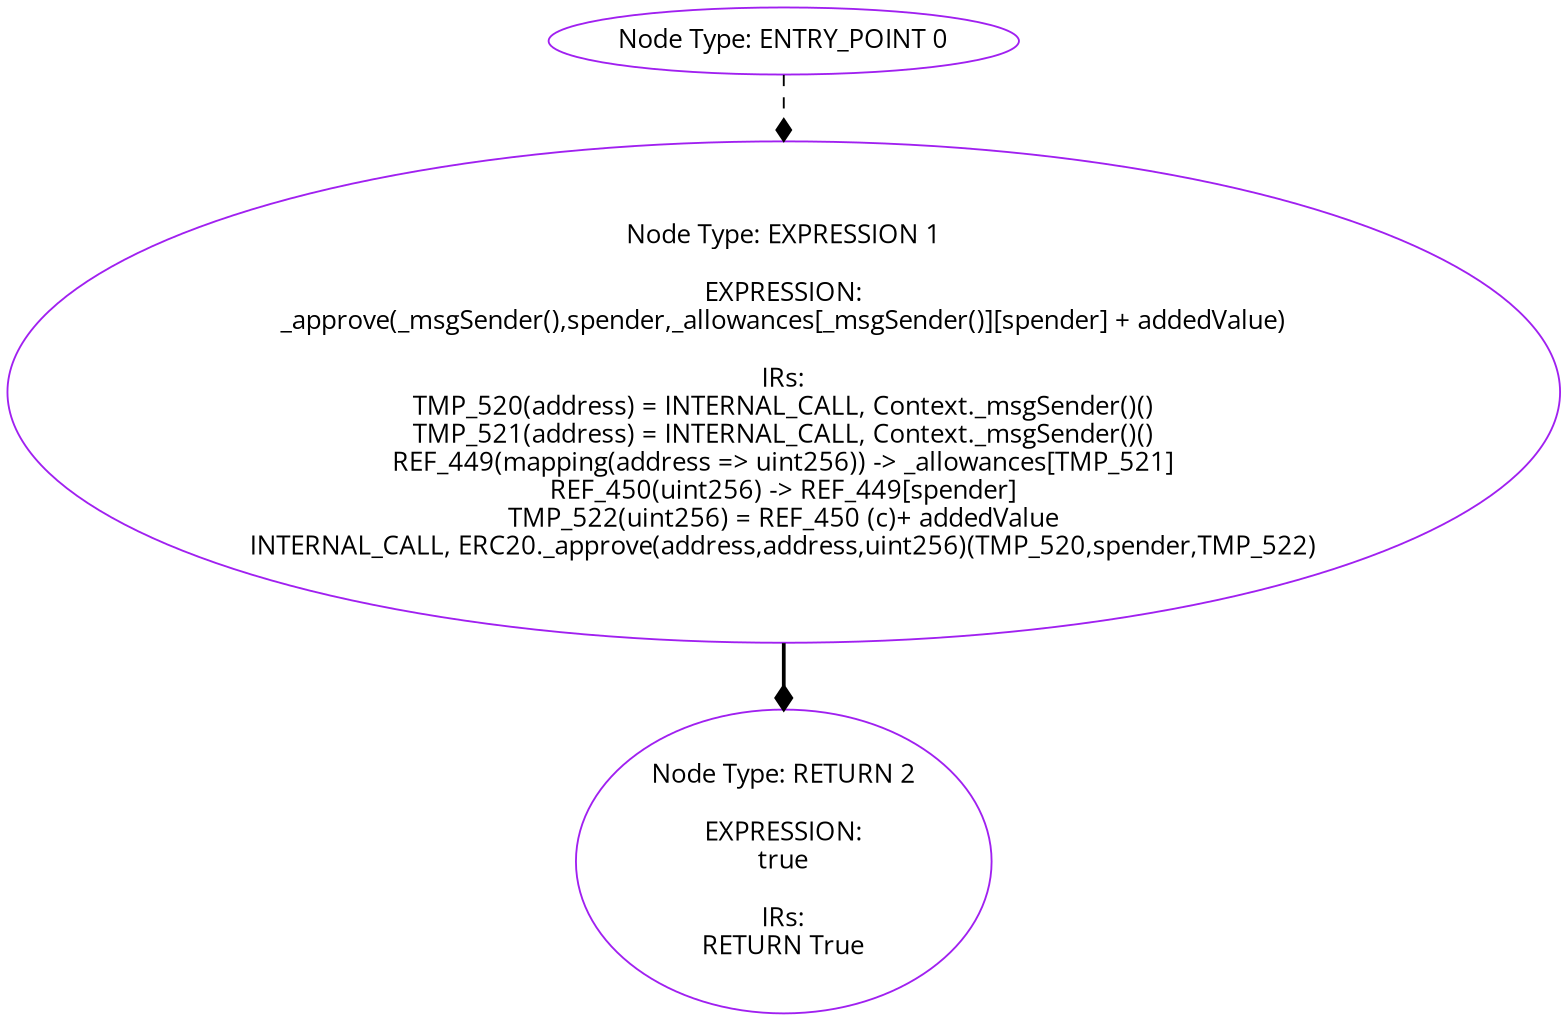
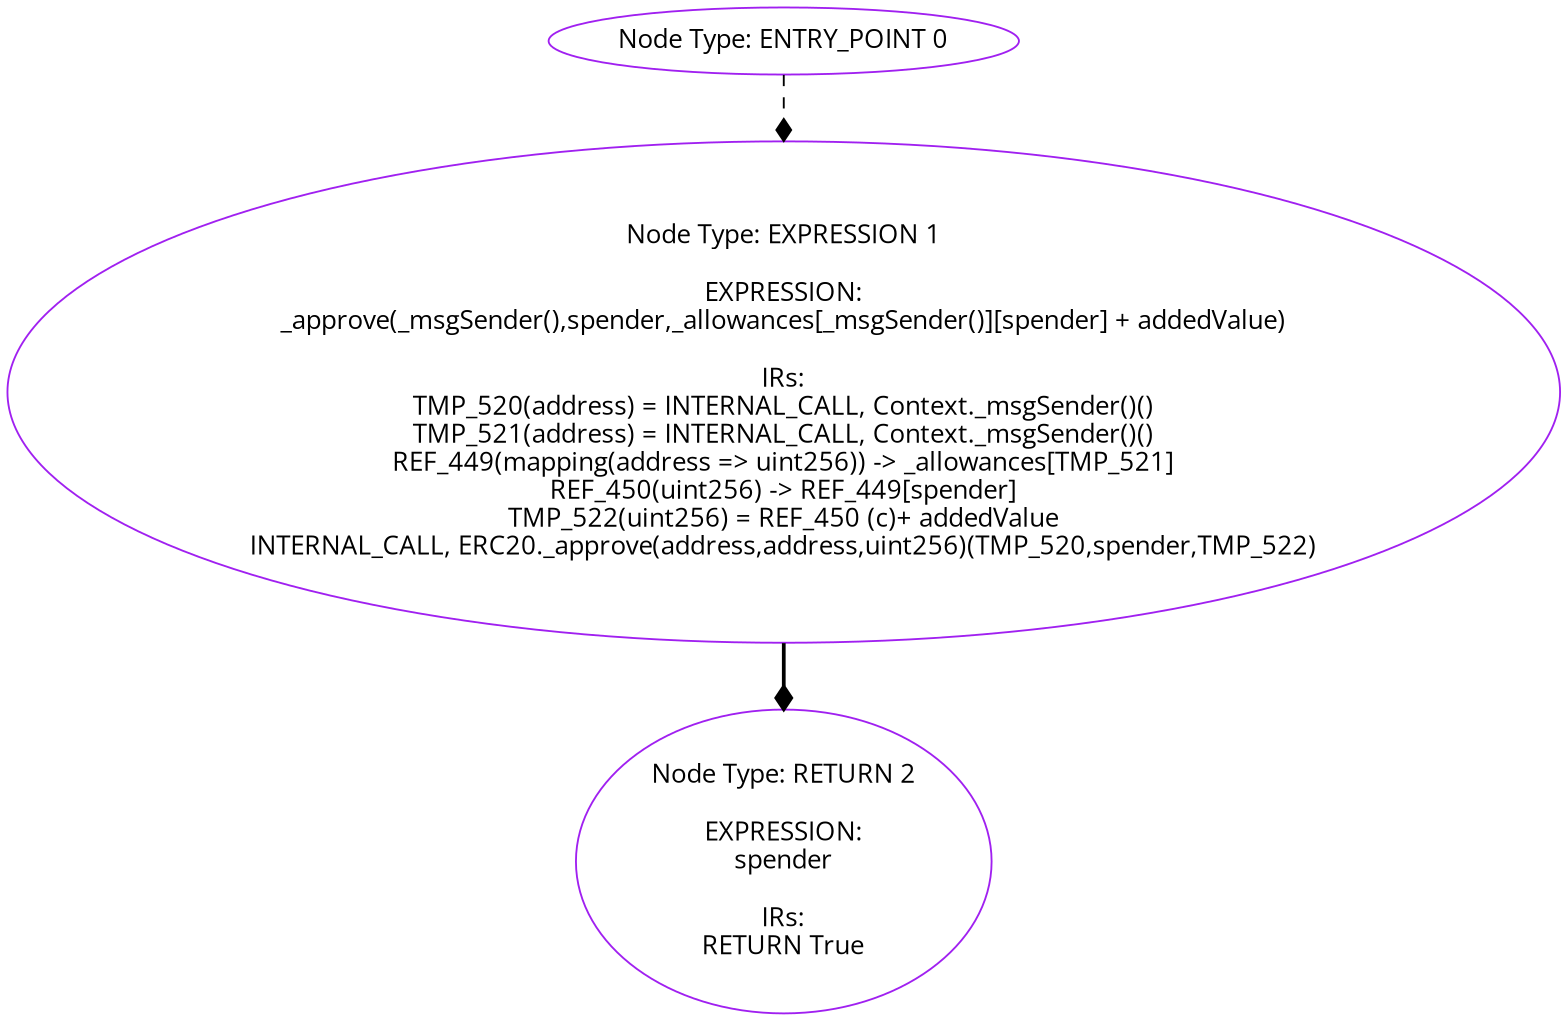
(784, 861) -> (784, 861)
